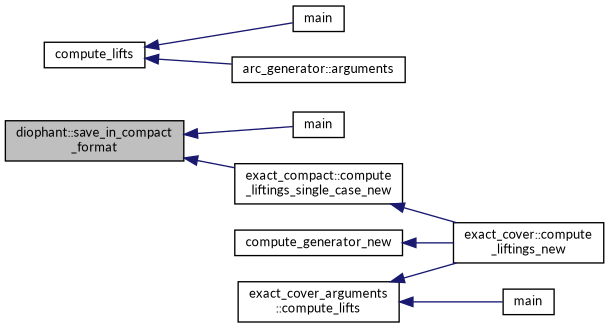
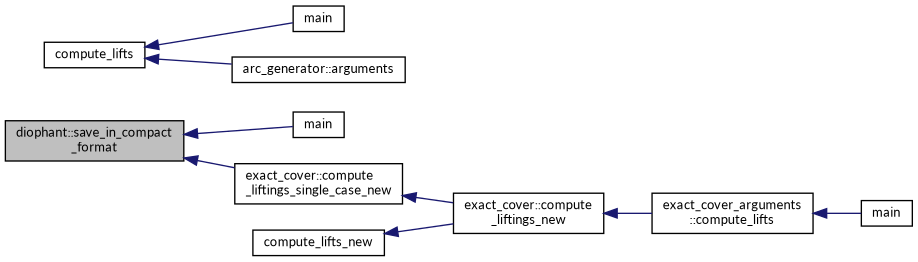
(319, 184) -> (319, 184)
(319, 243) -> (319, 243)
(430, 270) -> (635, 213)
